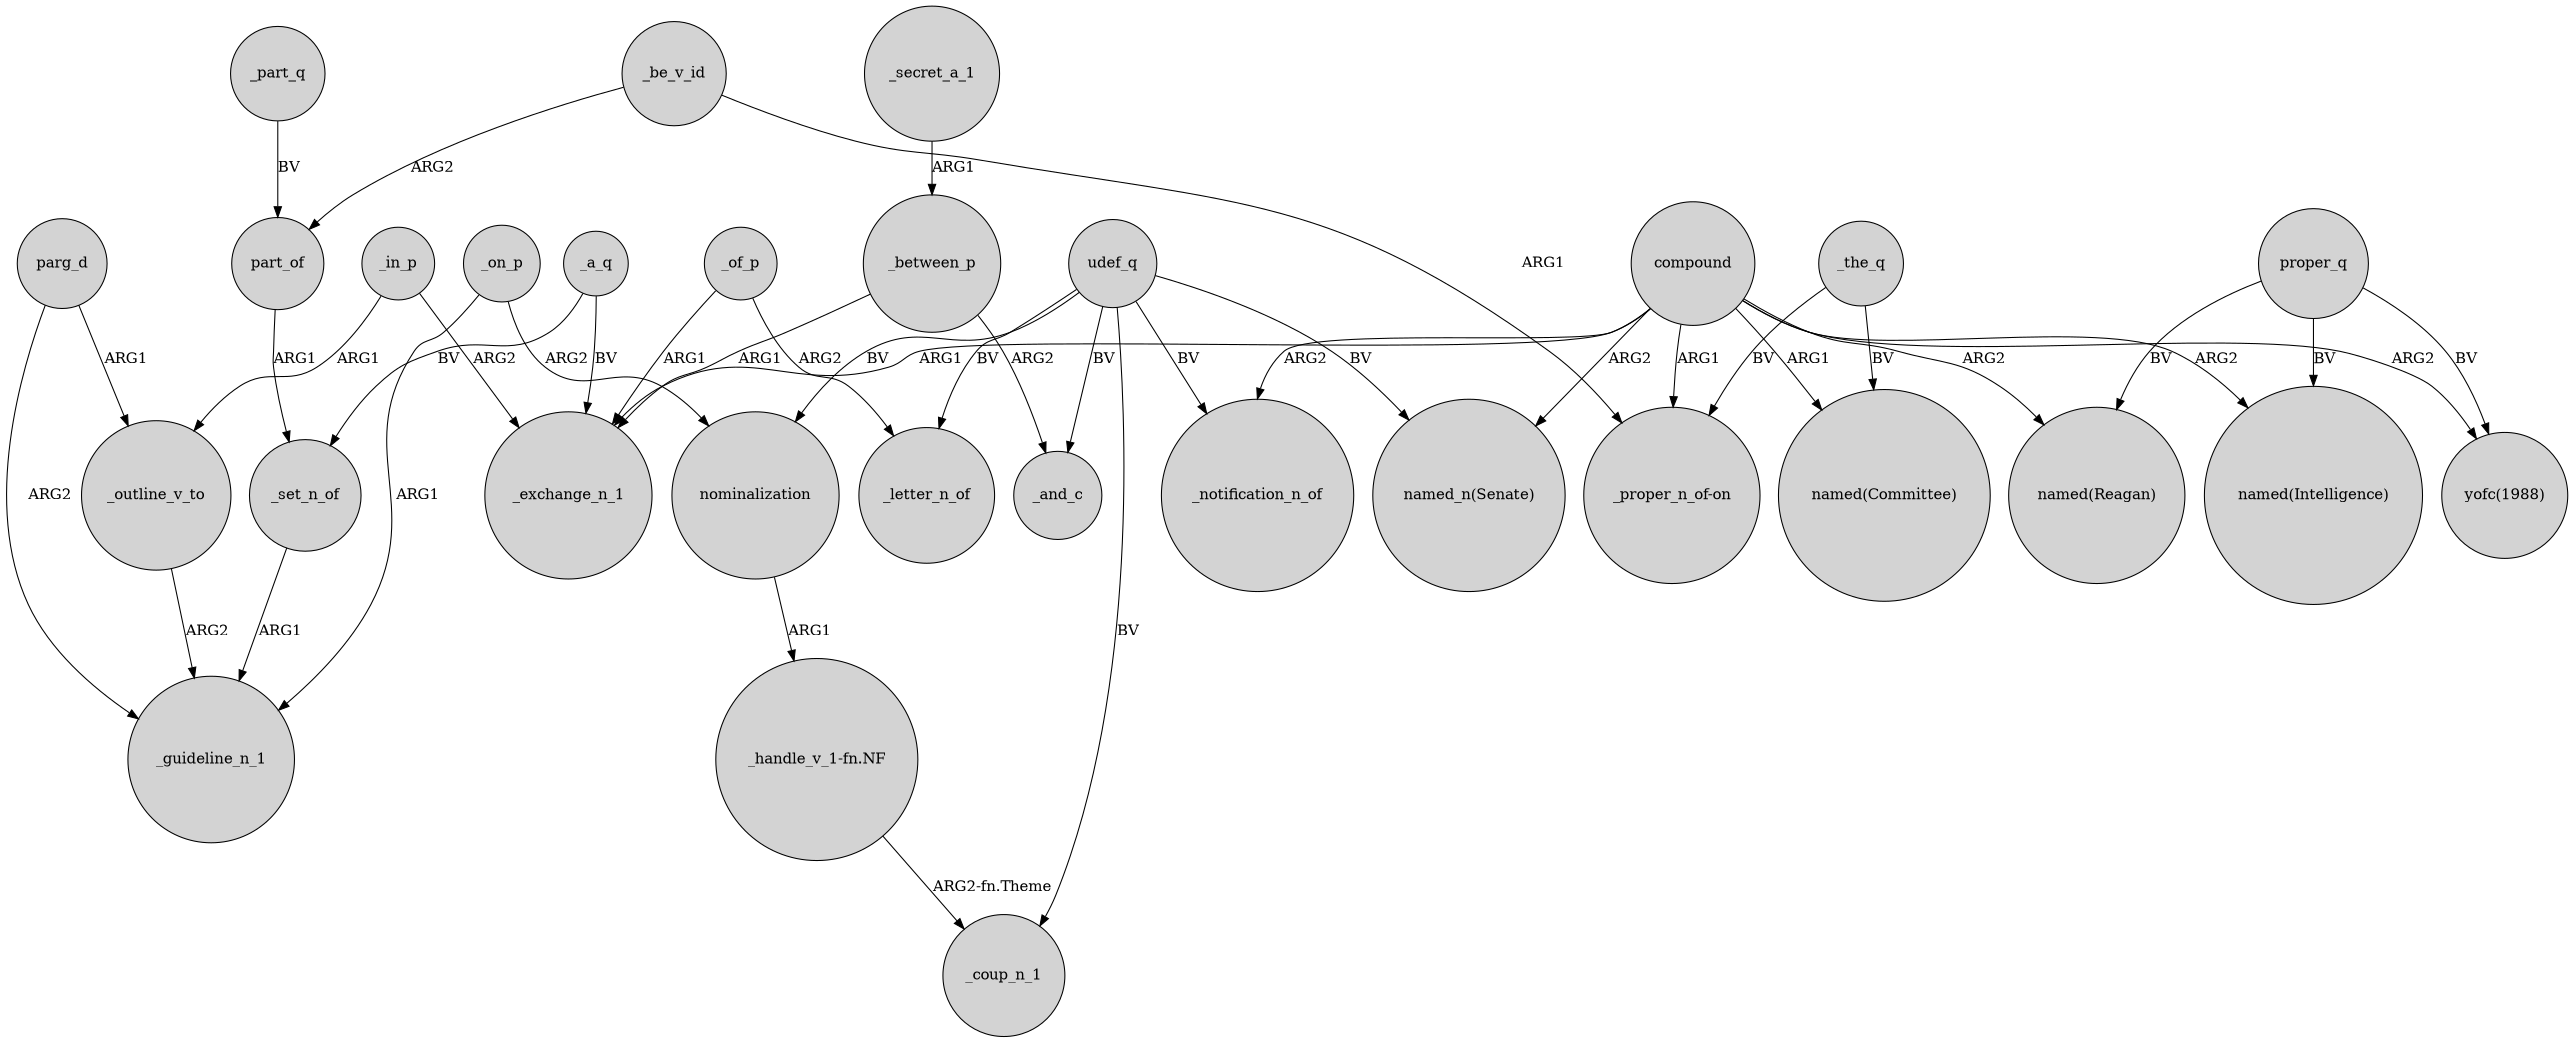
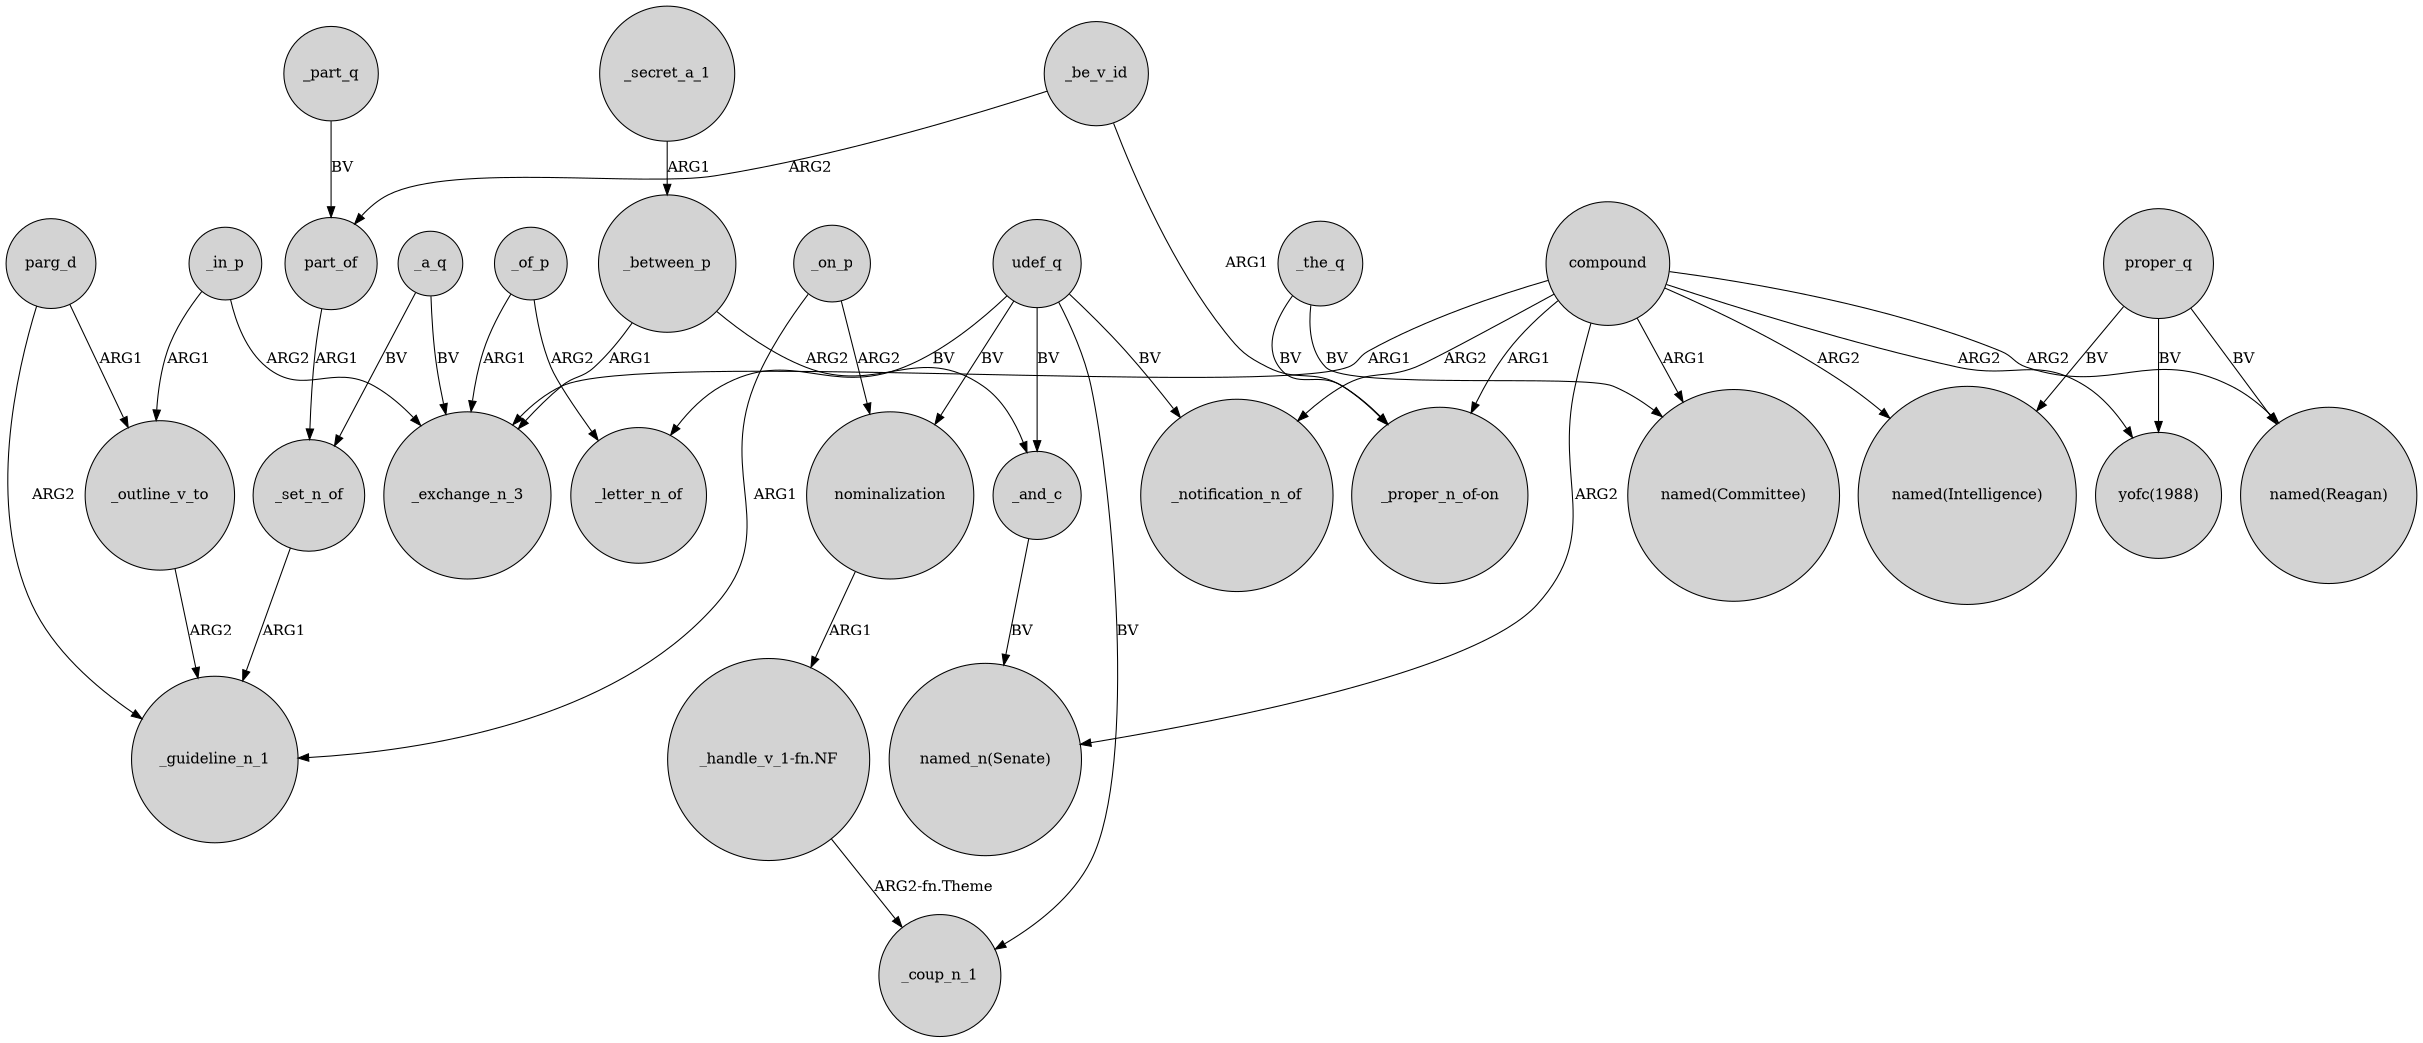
(1288, 326) -> (1017, 597)
(568, 495) -> (467, 495)
